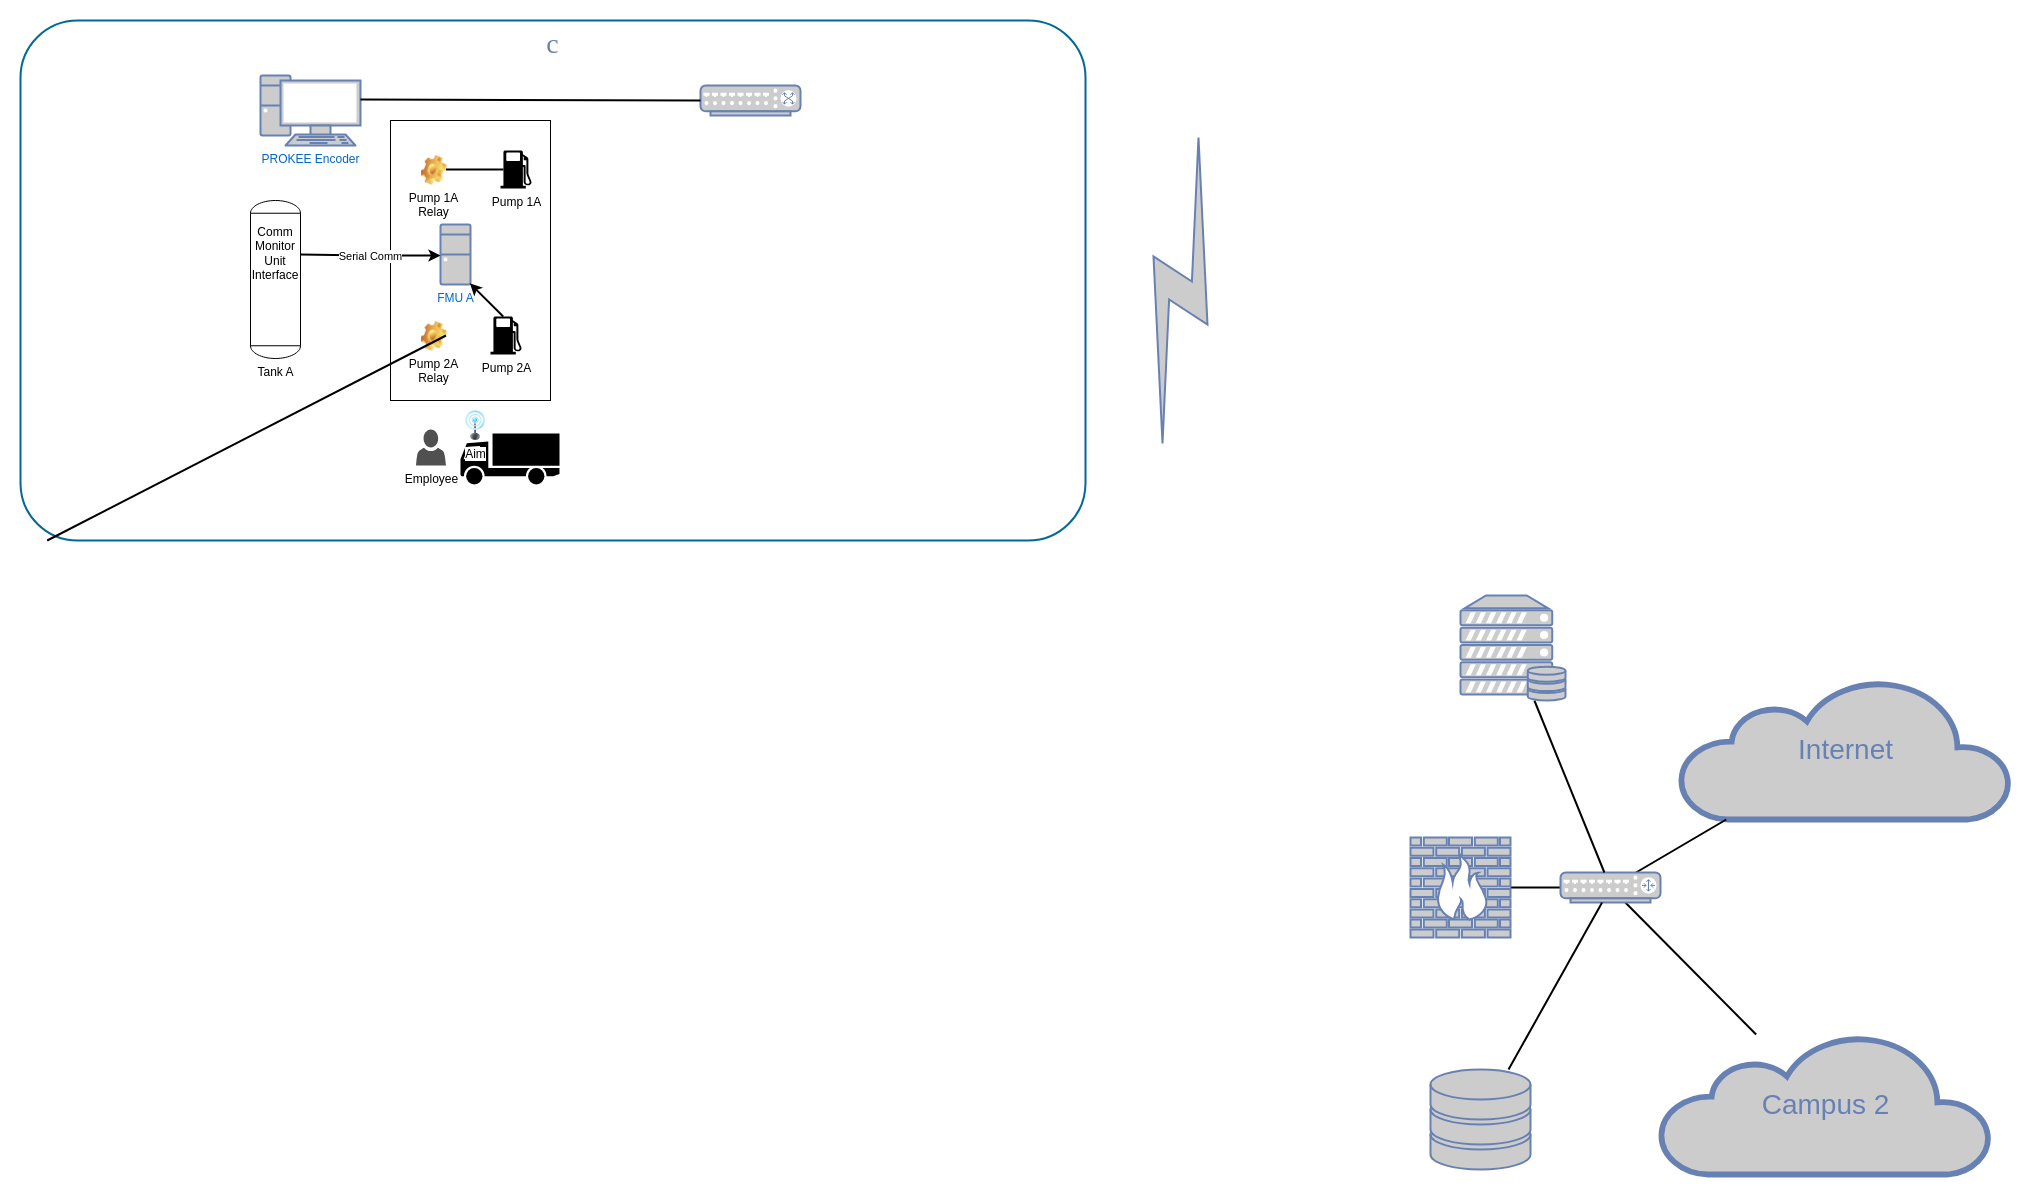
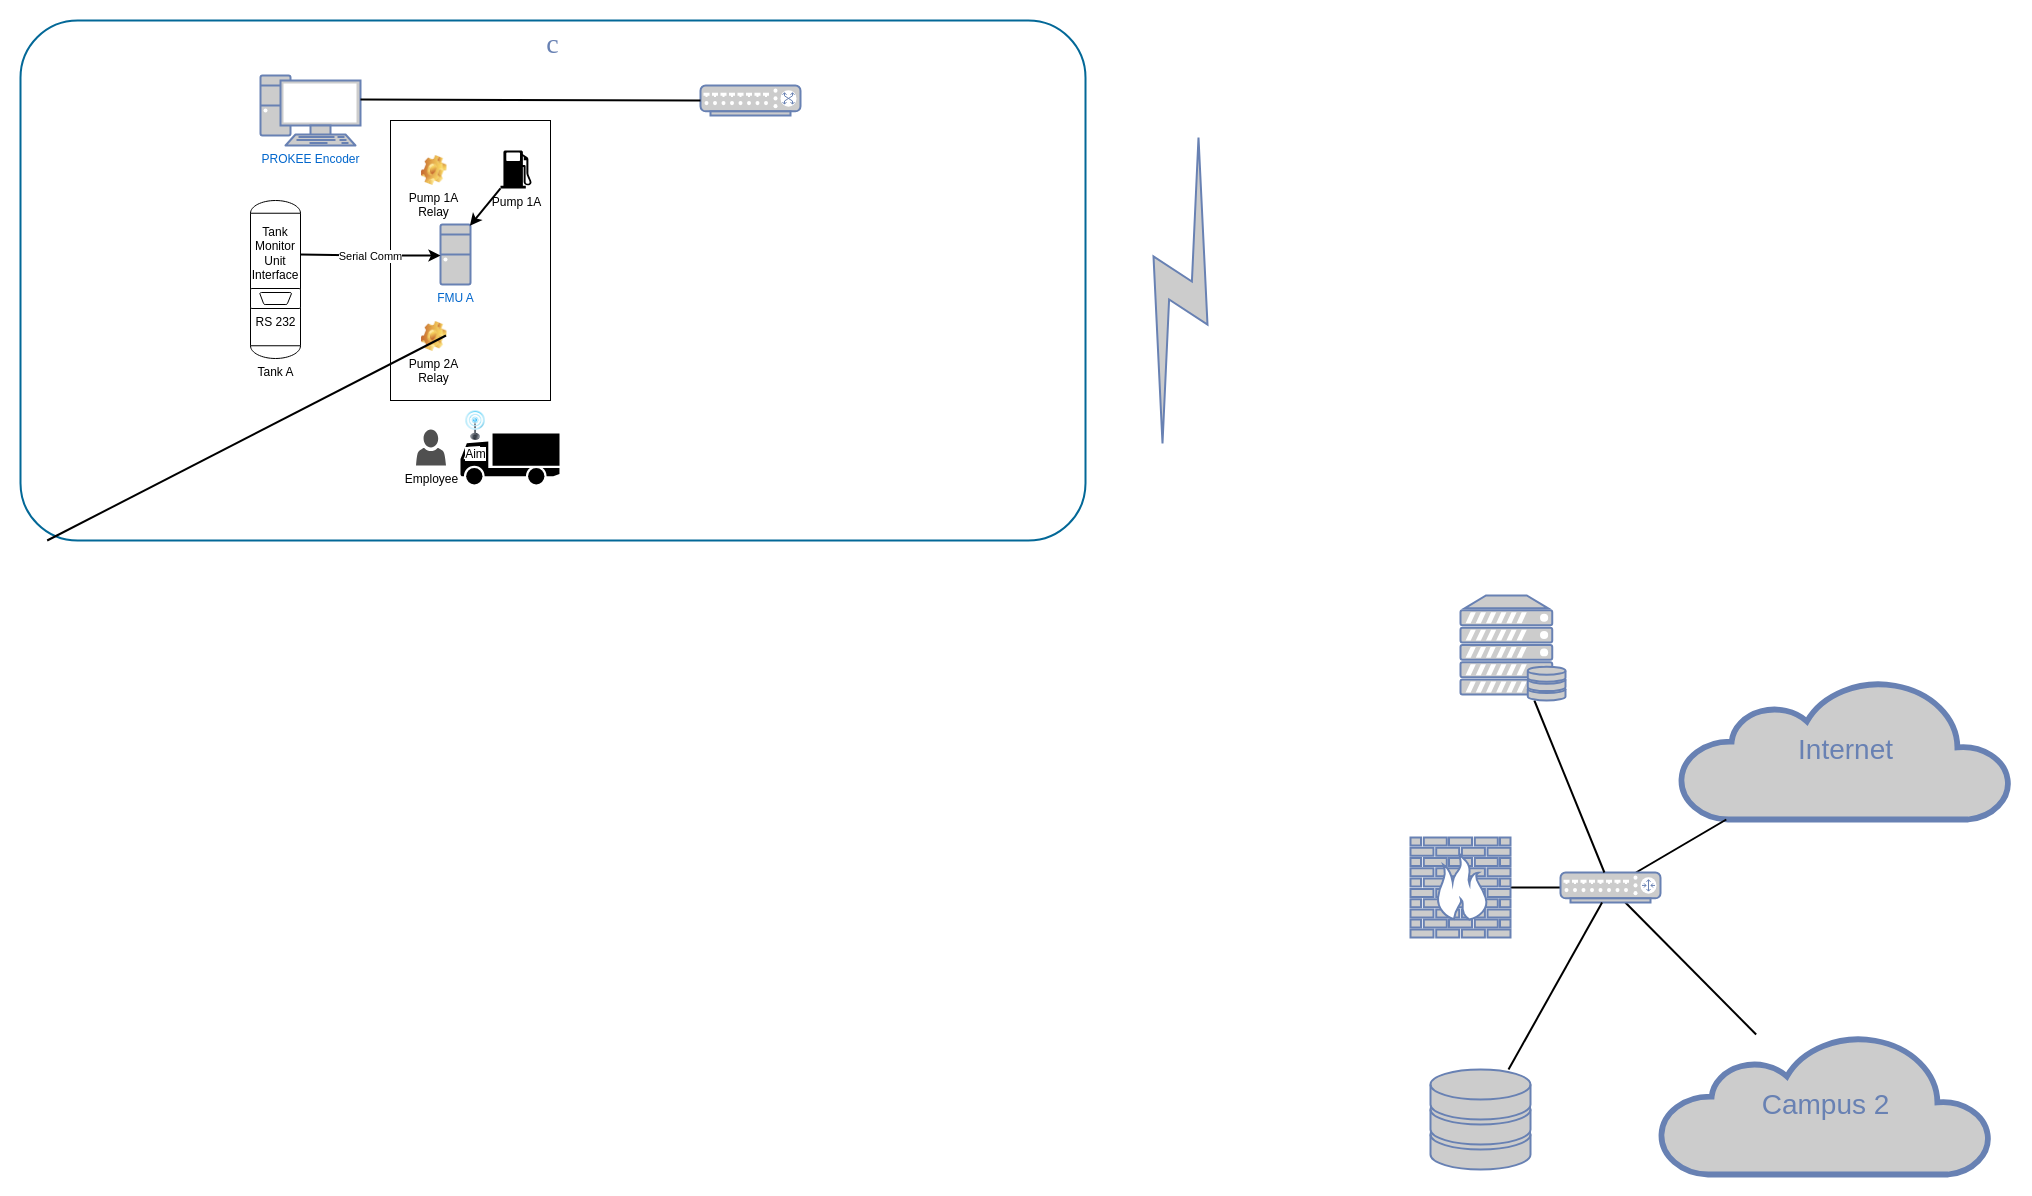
(474, 170) -> none
none -> (488, 204)
(276, 254) -> (276, 254)
none -> (276, 299)
(489, 303) -> none
(506, 336) -> none
